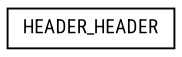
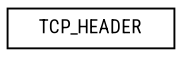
(91, 28) -> (91, 28)
